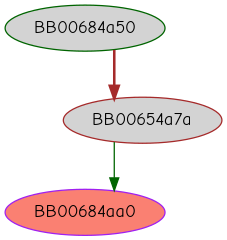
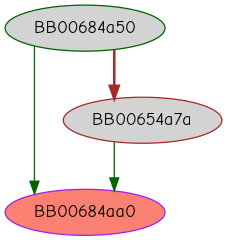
none -> (34, 114)
